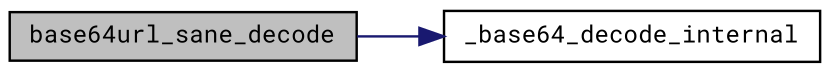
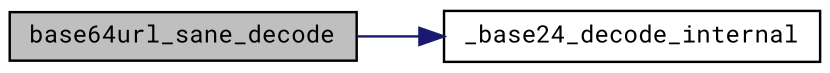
(632, 36) -> (632, 36)
